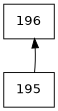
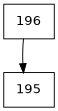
(35, 60) -> (23, 51)
